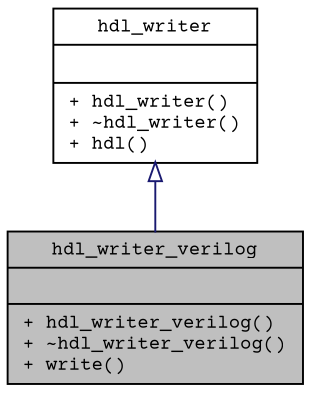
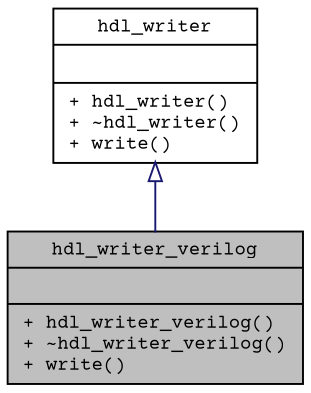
(110, 143) -> (121, 143)
